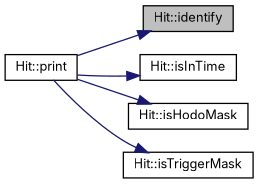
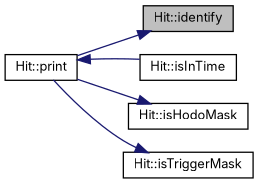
(102, 76) -> (115, 59)
